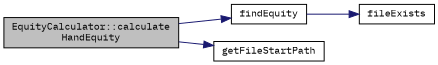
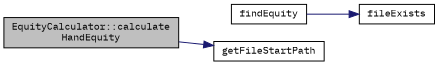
(200, 21) -> none
